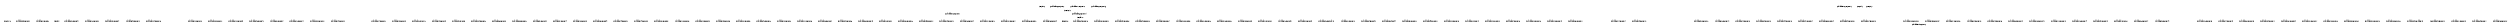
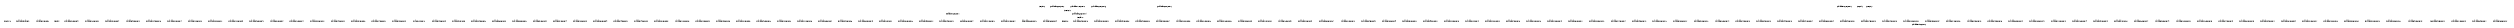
none -> (1164, 7)
(953, 14) -> (953, 14)
(23, 21) -> (23, 21)
none -> (174, 21)
none -> (358, 21)
(419, 21) -> (419, 21)
(967, 21) -> (967, 21)
(1029, 21) -> (1029, 21)
(1326, 21) -> (1326, 21)
(1389, 21) -> (1389, 21)
none -> (1597, 21)
none -> (1659, 21)
none -> (1680, 21)
none -> (1890, 21)
none -> (2183, 21)
(2415, 21) -> (2415, 21)
